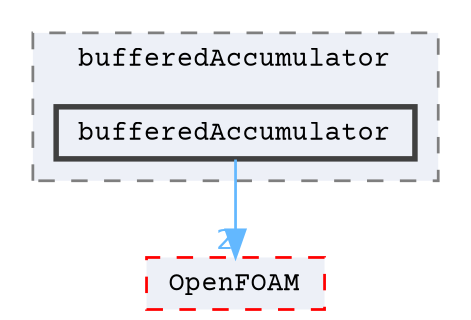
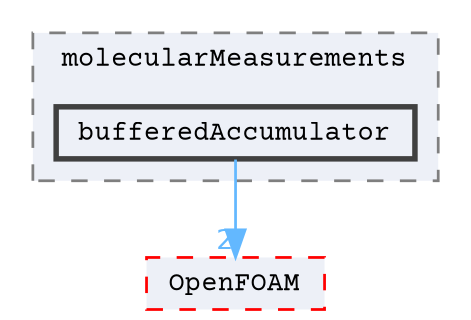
(236, 59) -> (236, 59)
